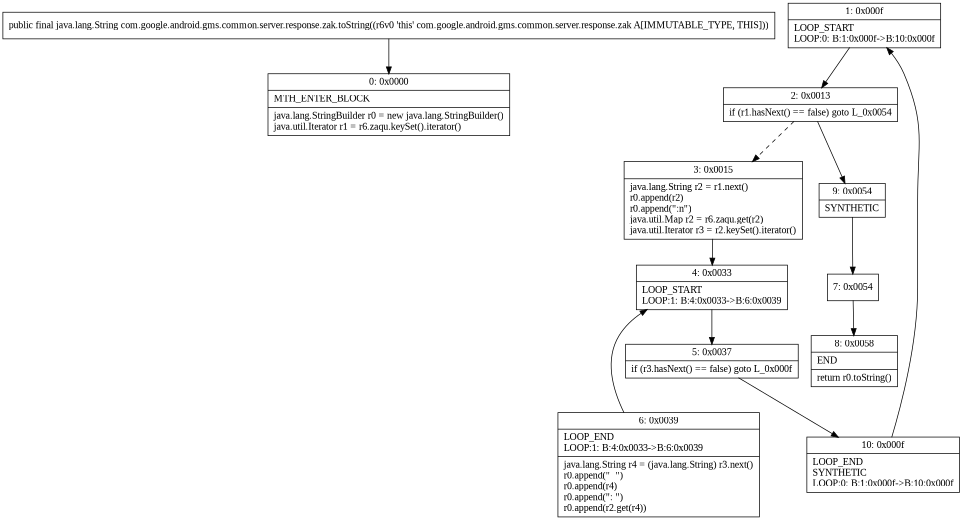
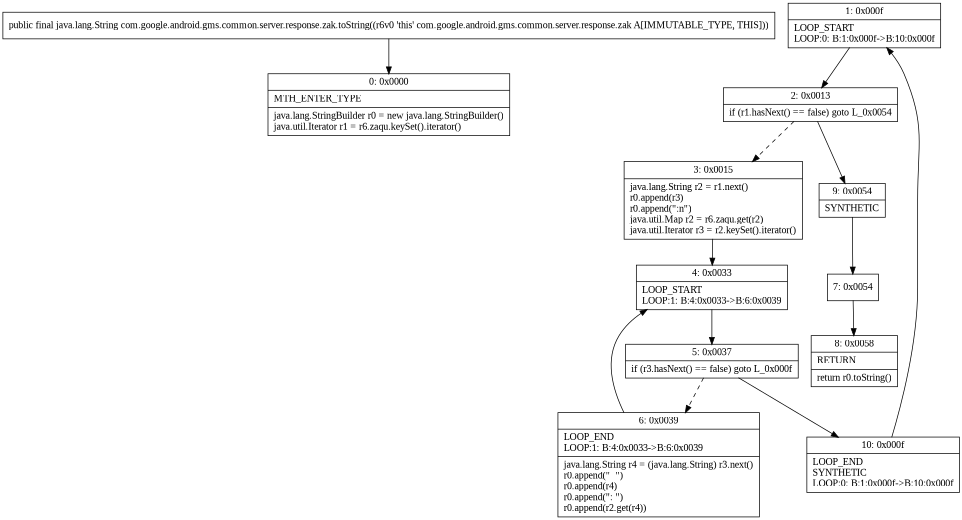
(322, 99) -> (318, 99)
(657, 198) -> (657, 198)
(827, 360) -> (837, 360)
none -> (696, 392)
